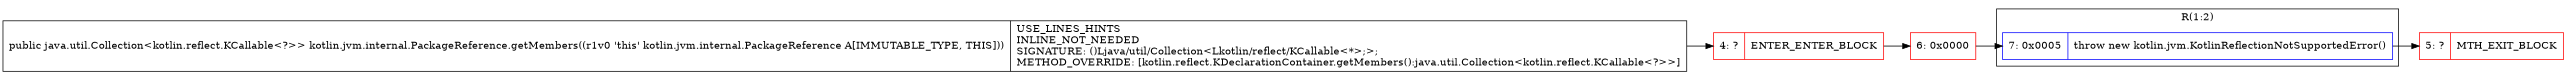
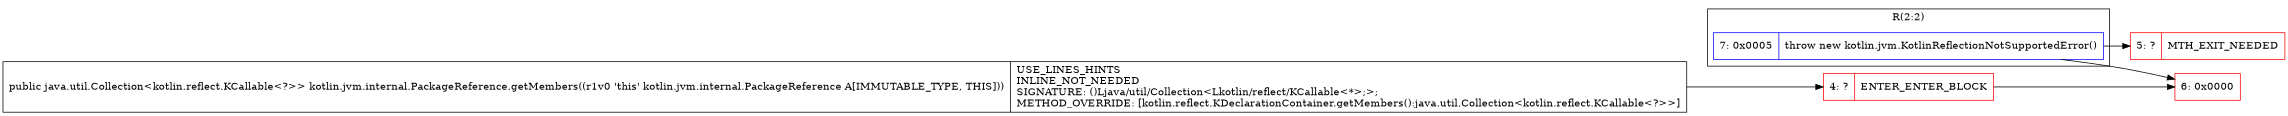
(2198, 17) -> (1909, 17)
(1985, 46) -> (2114, 67)
(2507, 46) -> (2223, 46)
